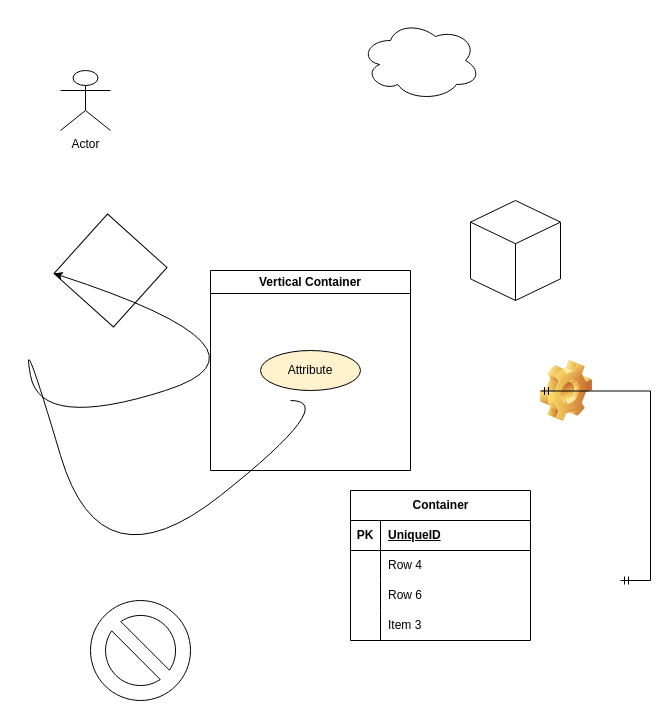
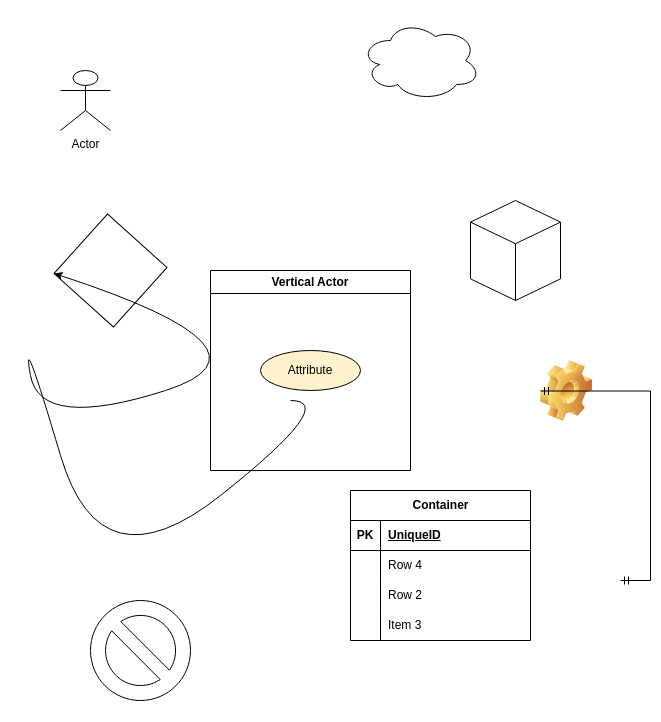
(311, 283) -> (311, 283)
(404, 596) -> (404, 596)
